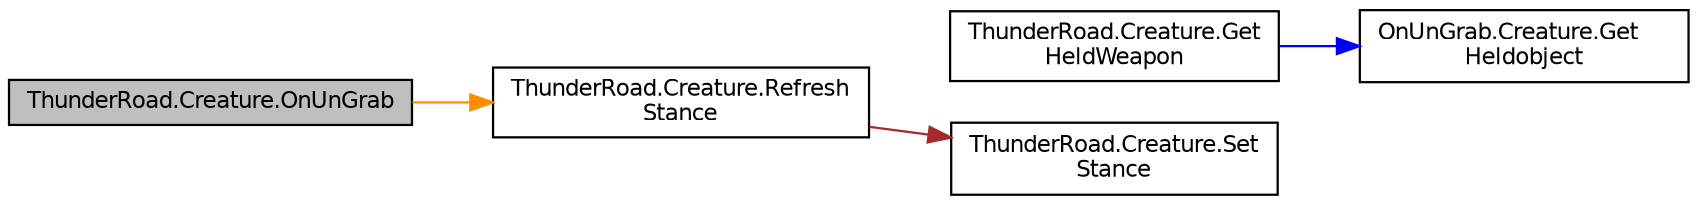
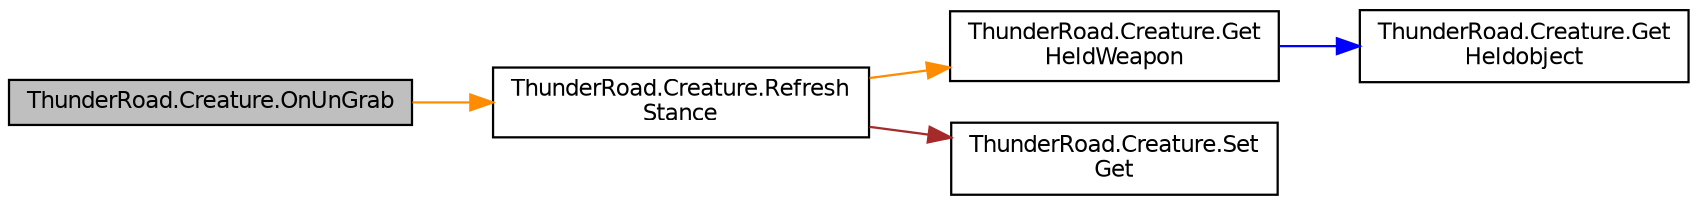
(1524, 46) -> (1524, 46)
none -> (898, 74)
(1114, 159) -> (1114, 159)
